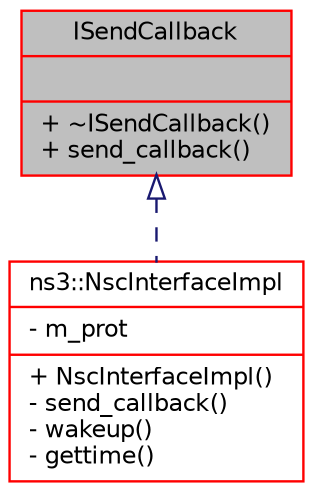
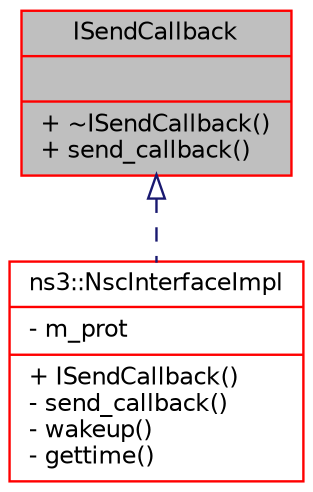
(152, 377) -> (134, 377)
